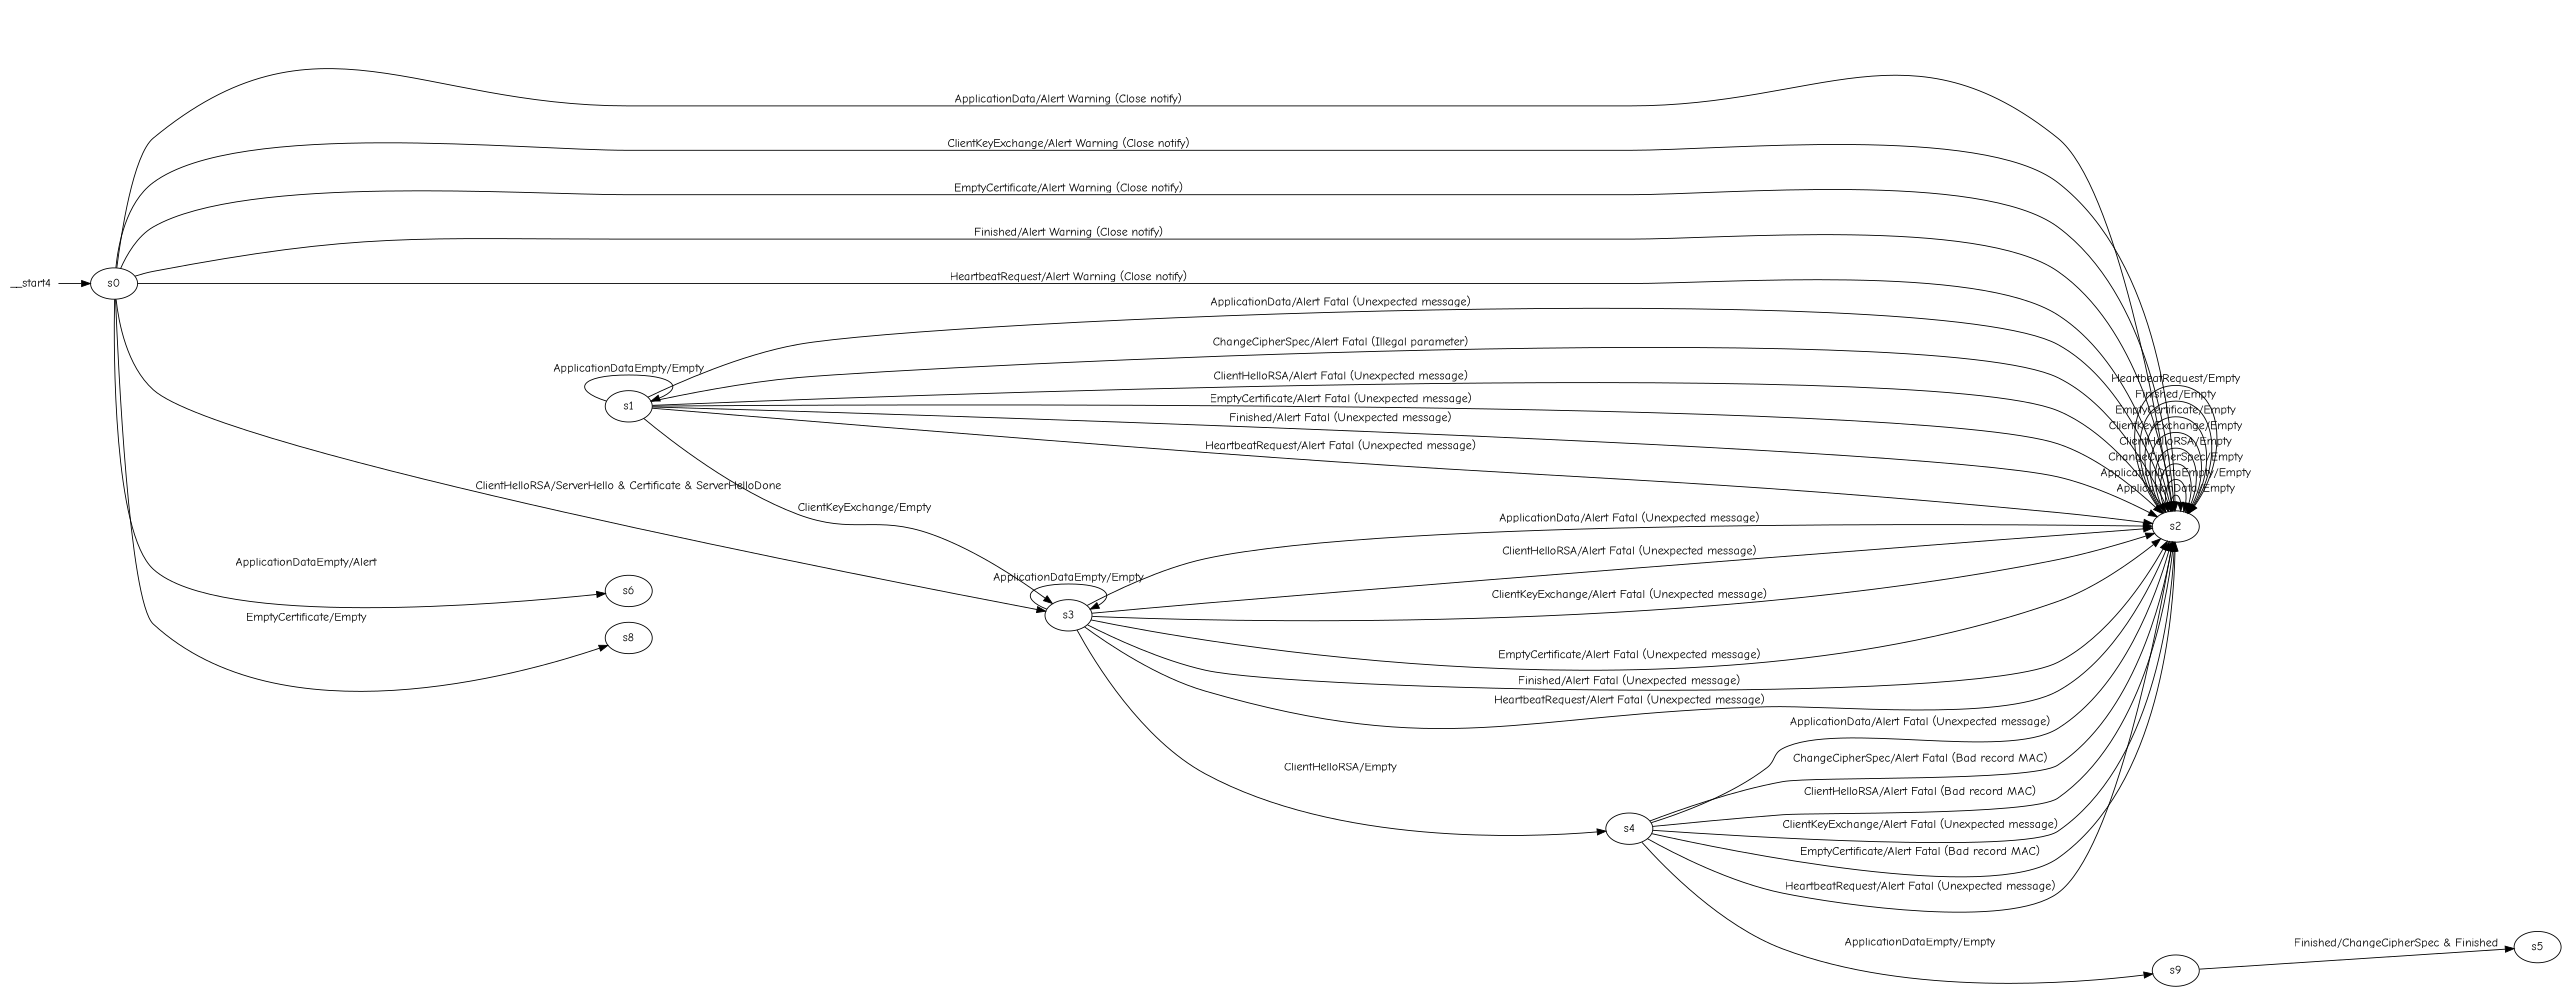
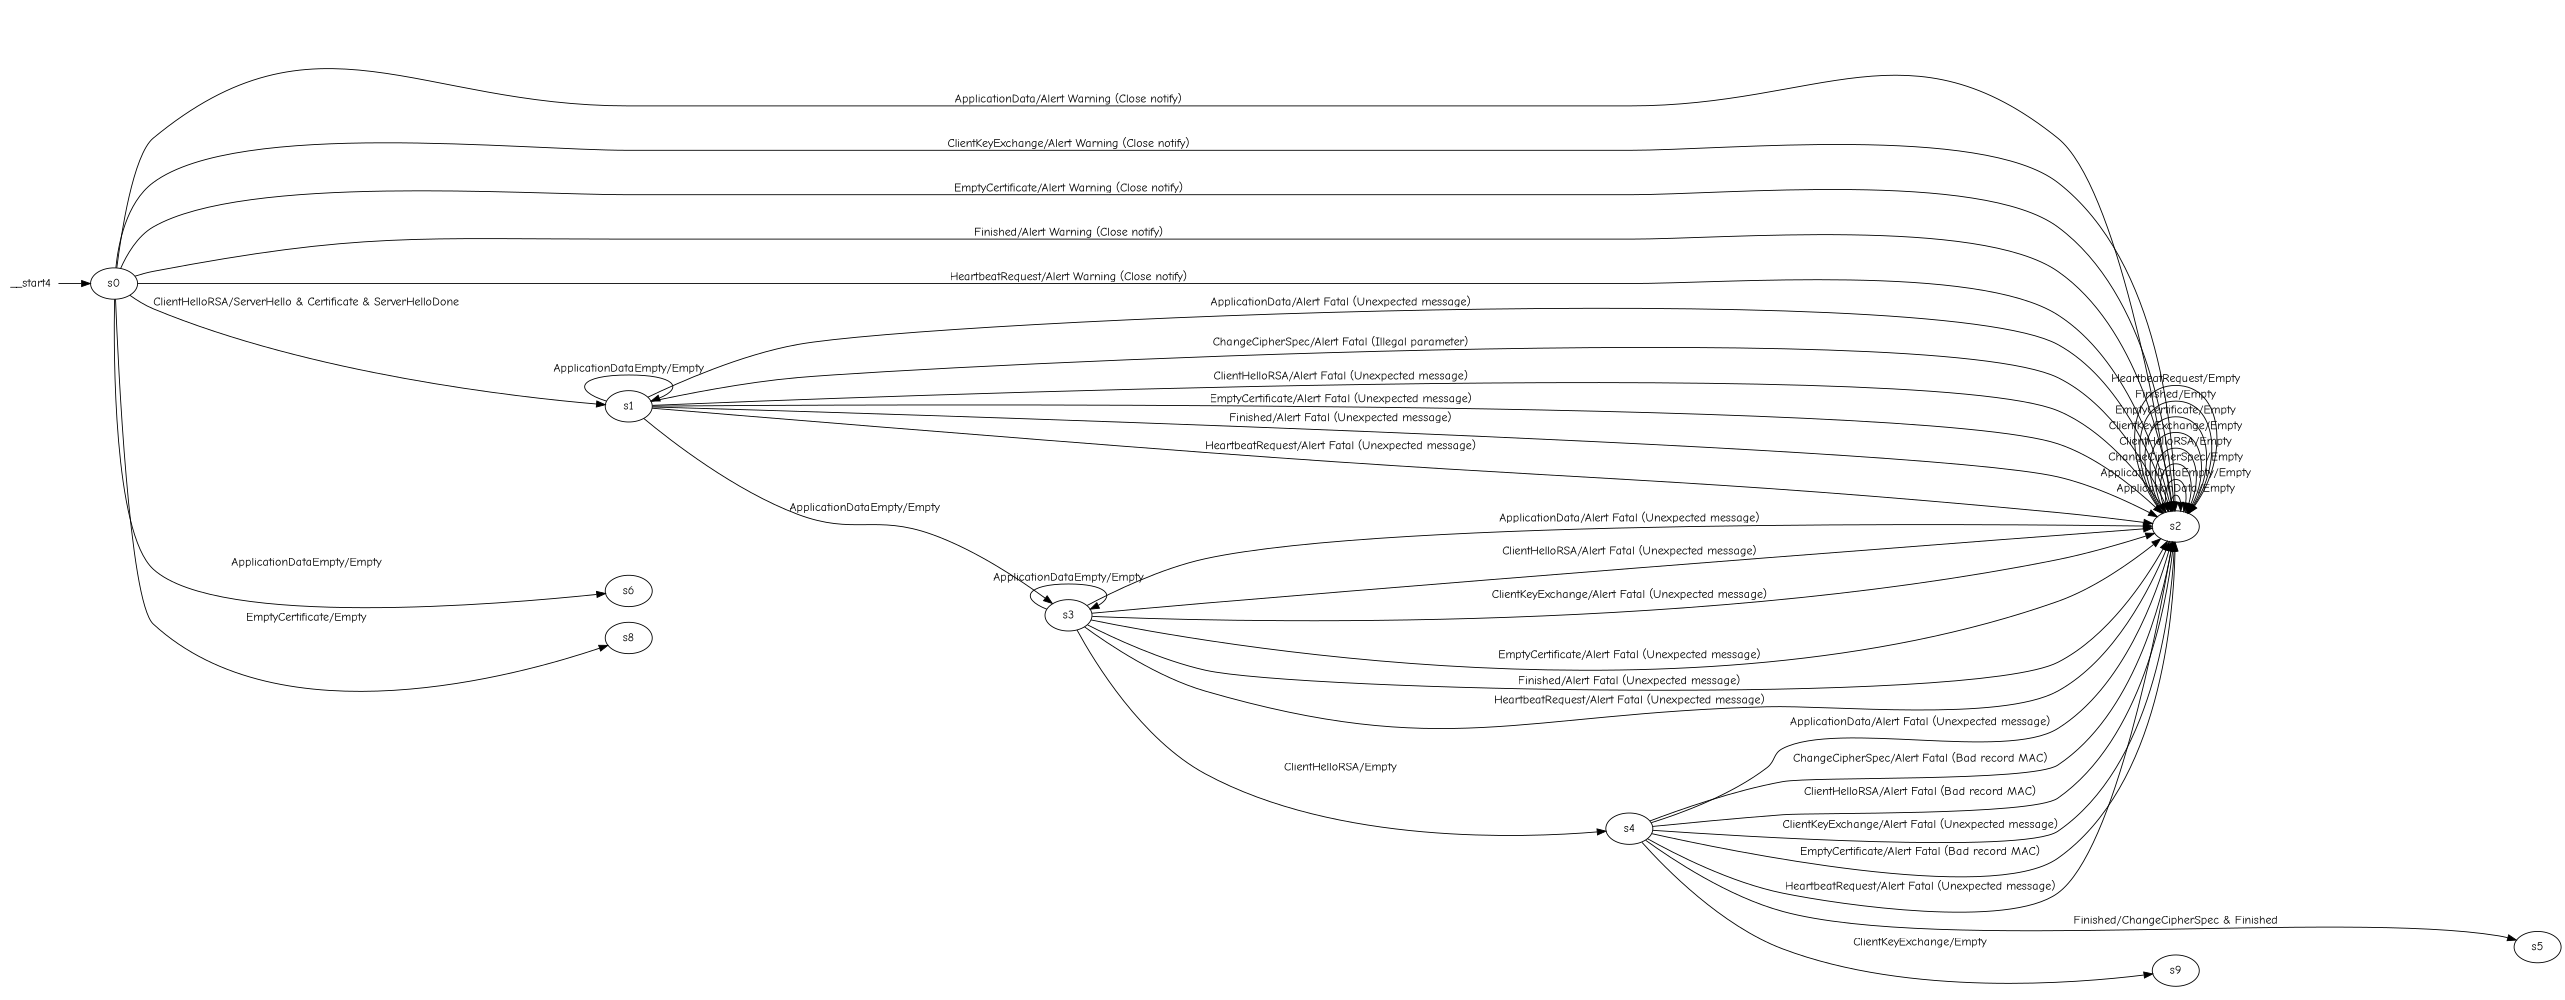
(541, 507) -> (358, 369)
(865, 508) -> (865, 508)
(307, 563) -> (307, 563)
(1920, 942) -> (1920, 942)
(2352, 959) -> (2067, 930)
